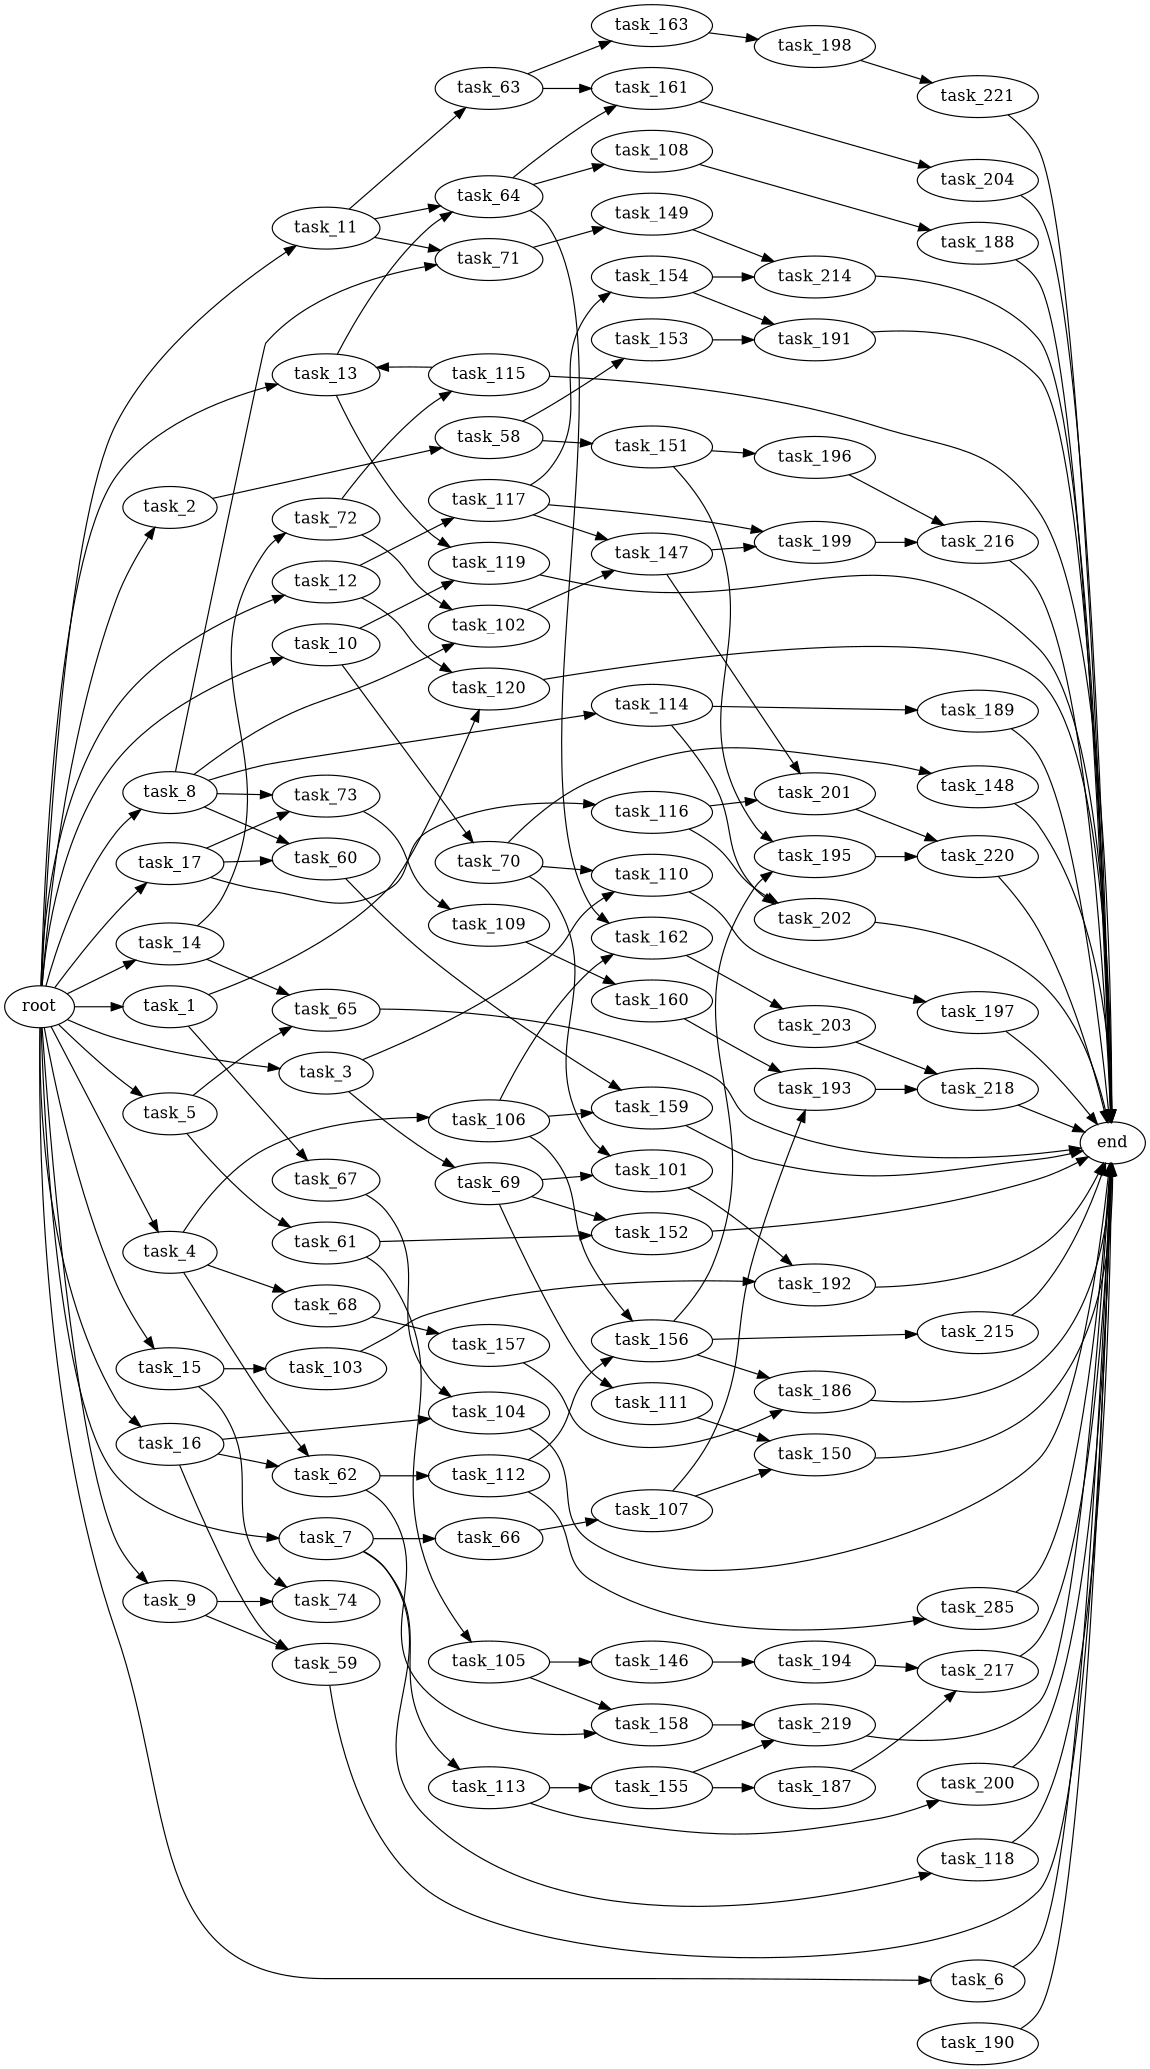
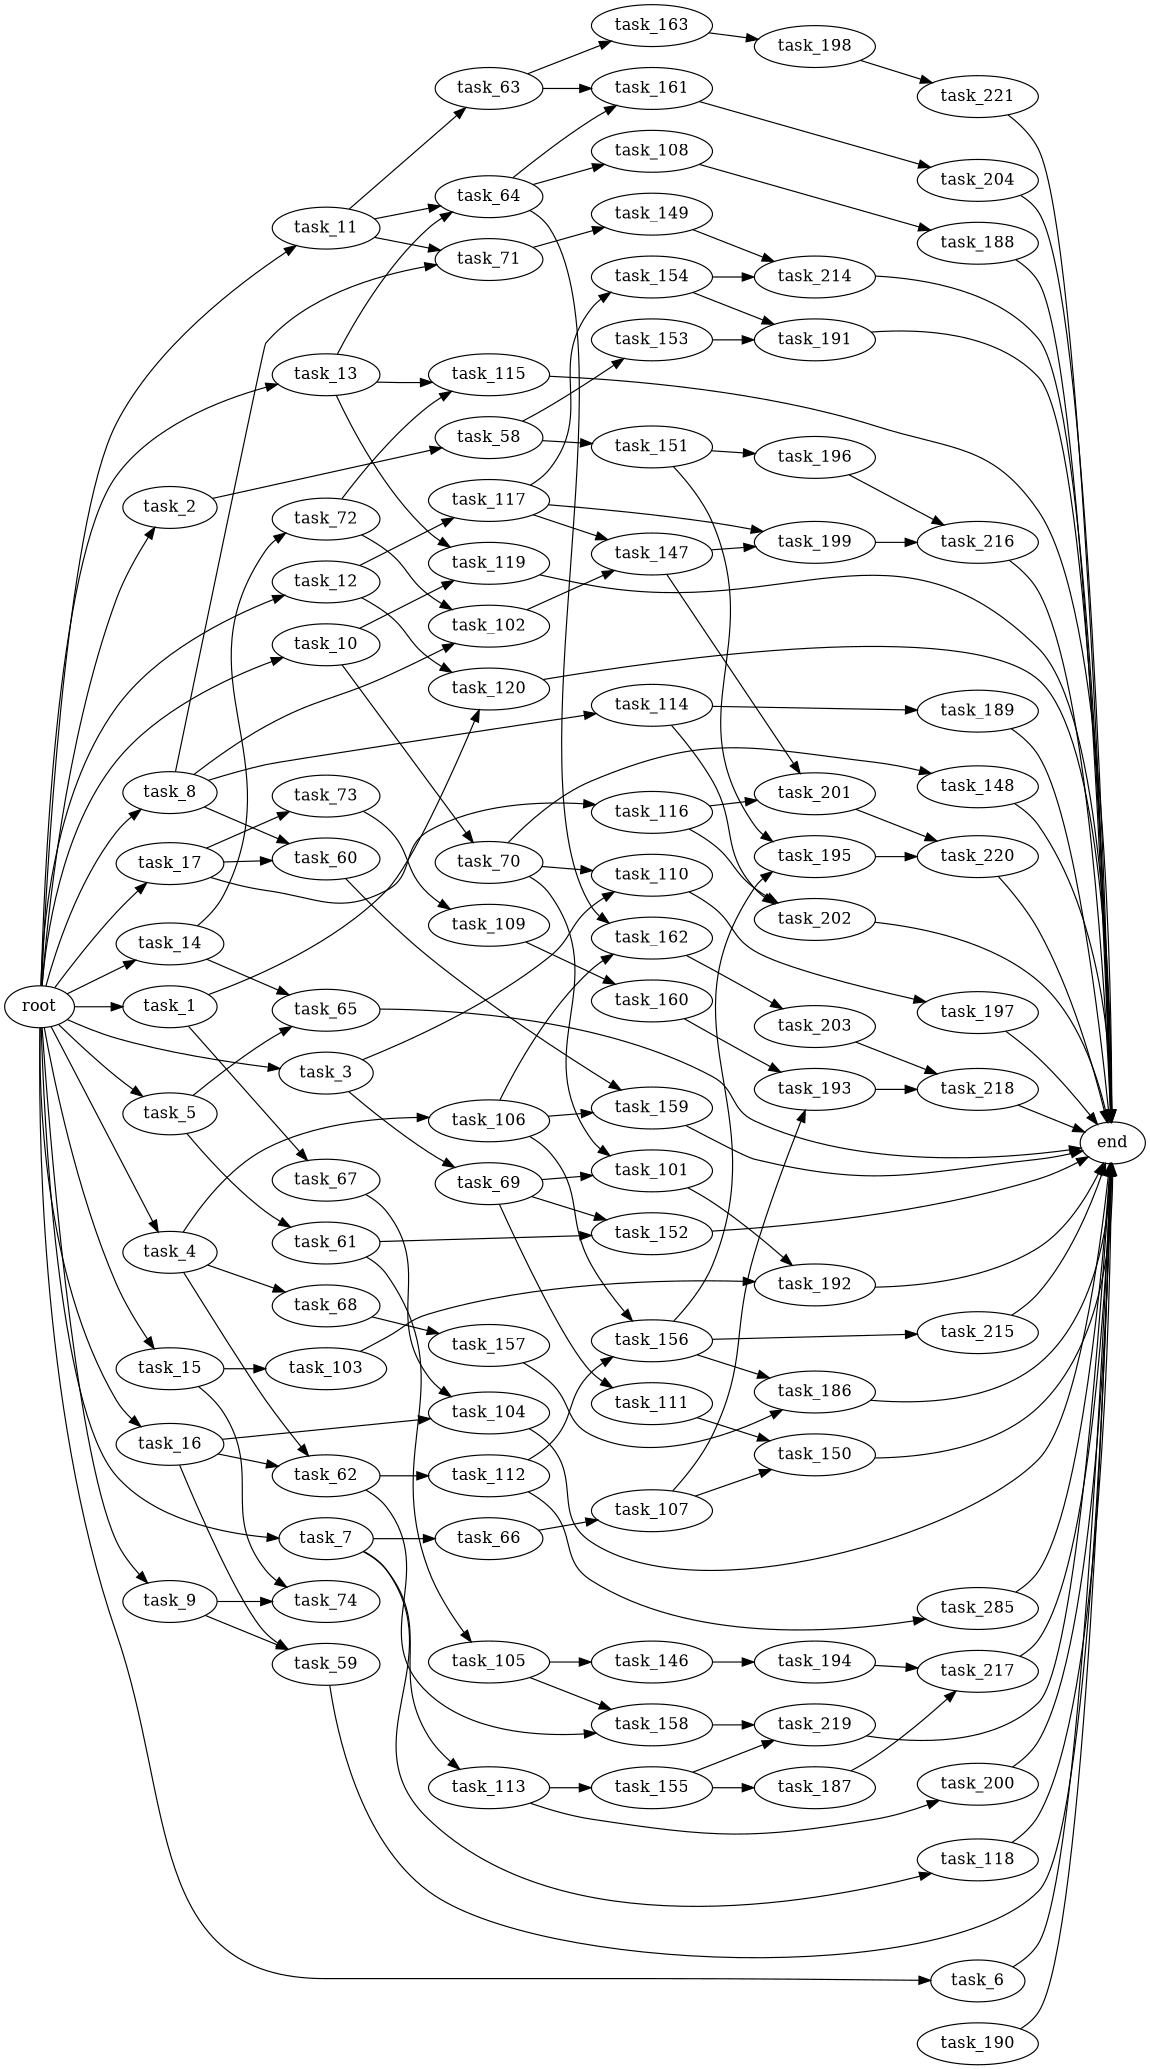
(410, 367) -> (398, 383)
(238, 794) -> none
